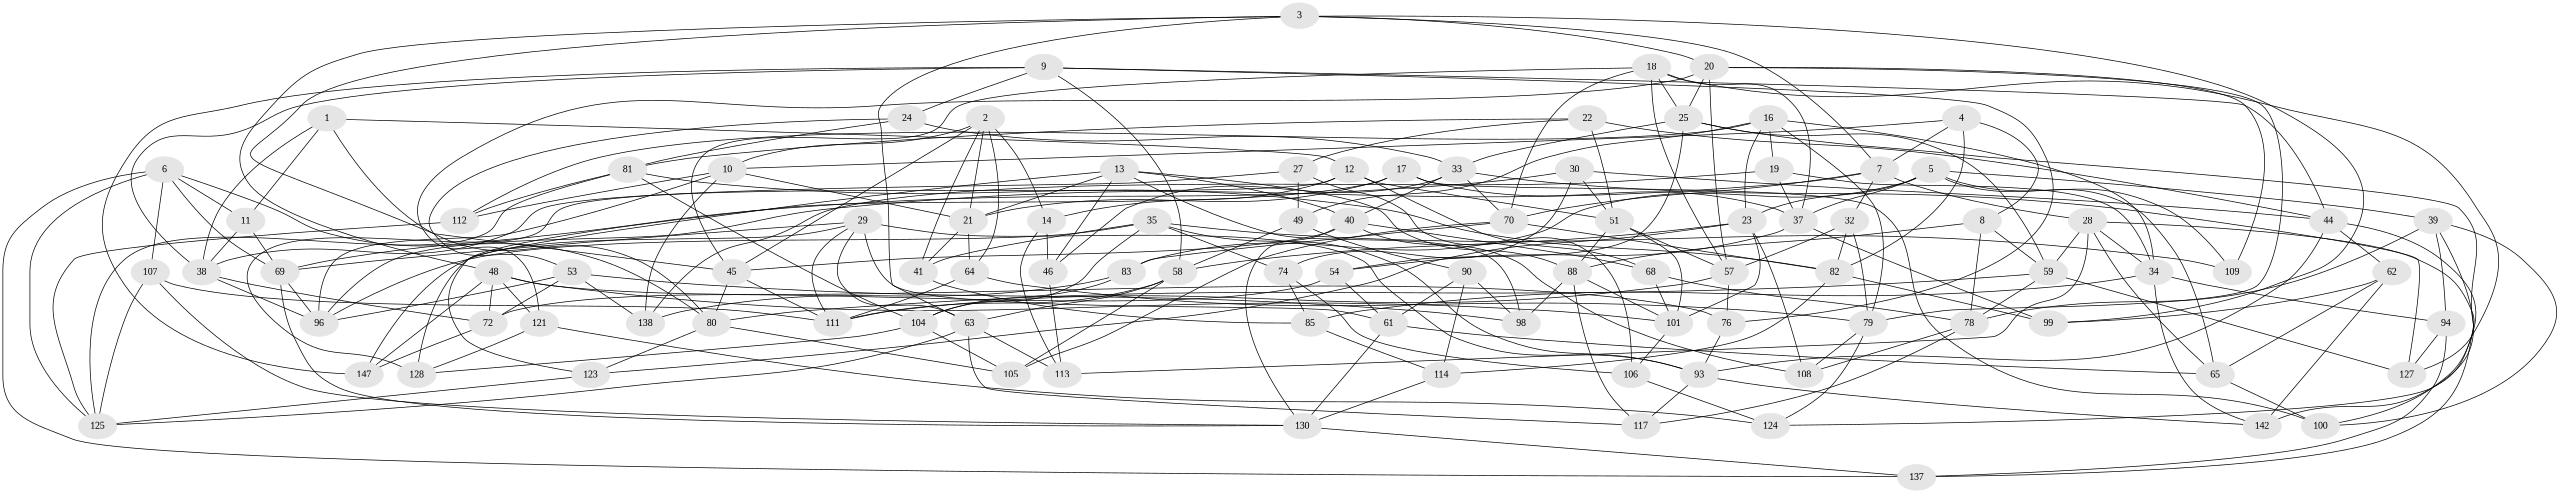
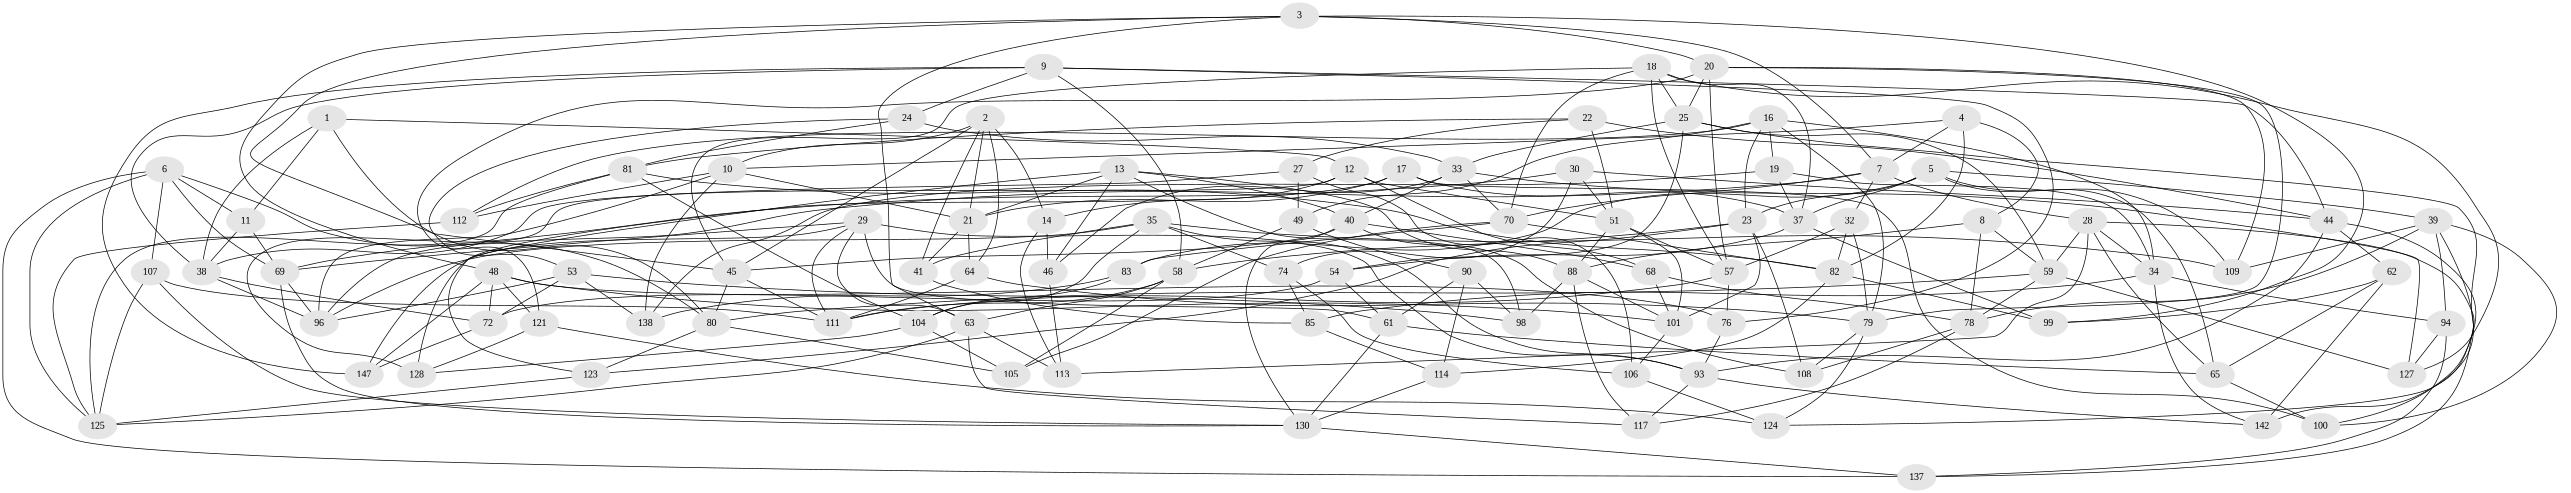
none -> (2333, 247)
